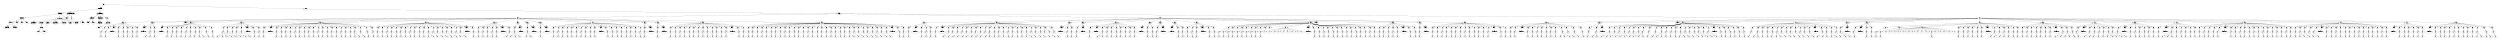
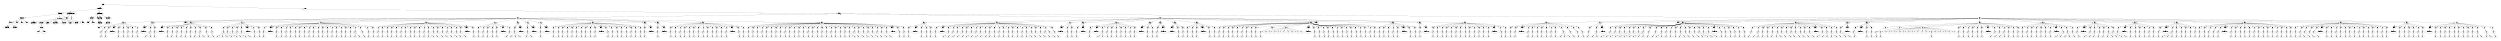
(107, 18) -> (108, 18)
